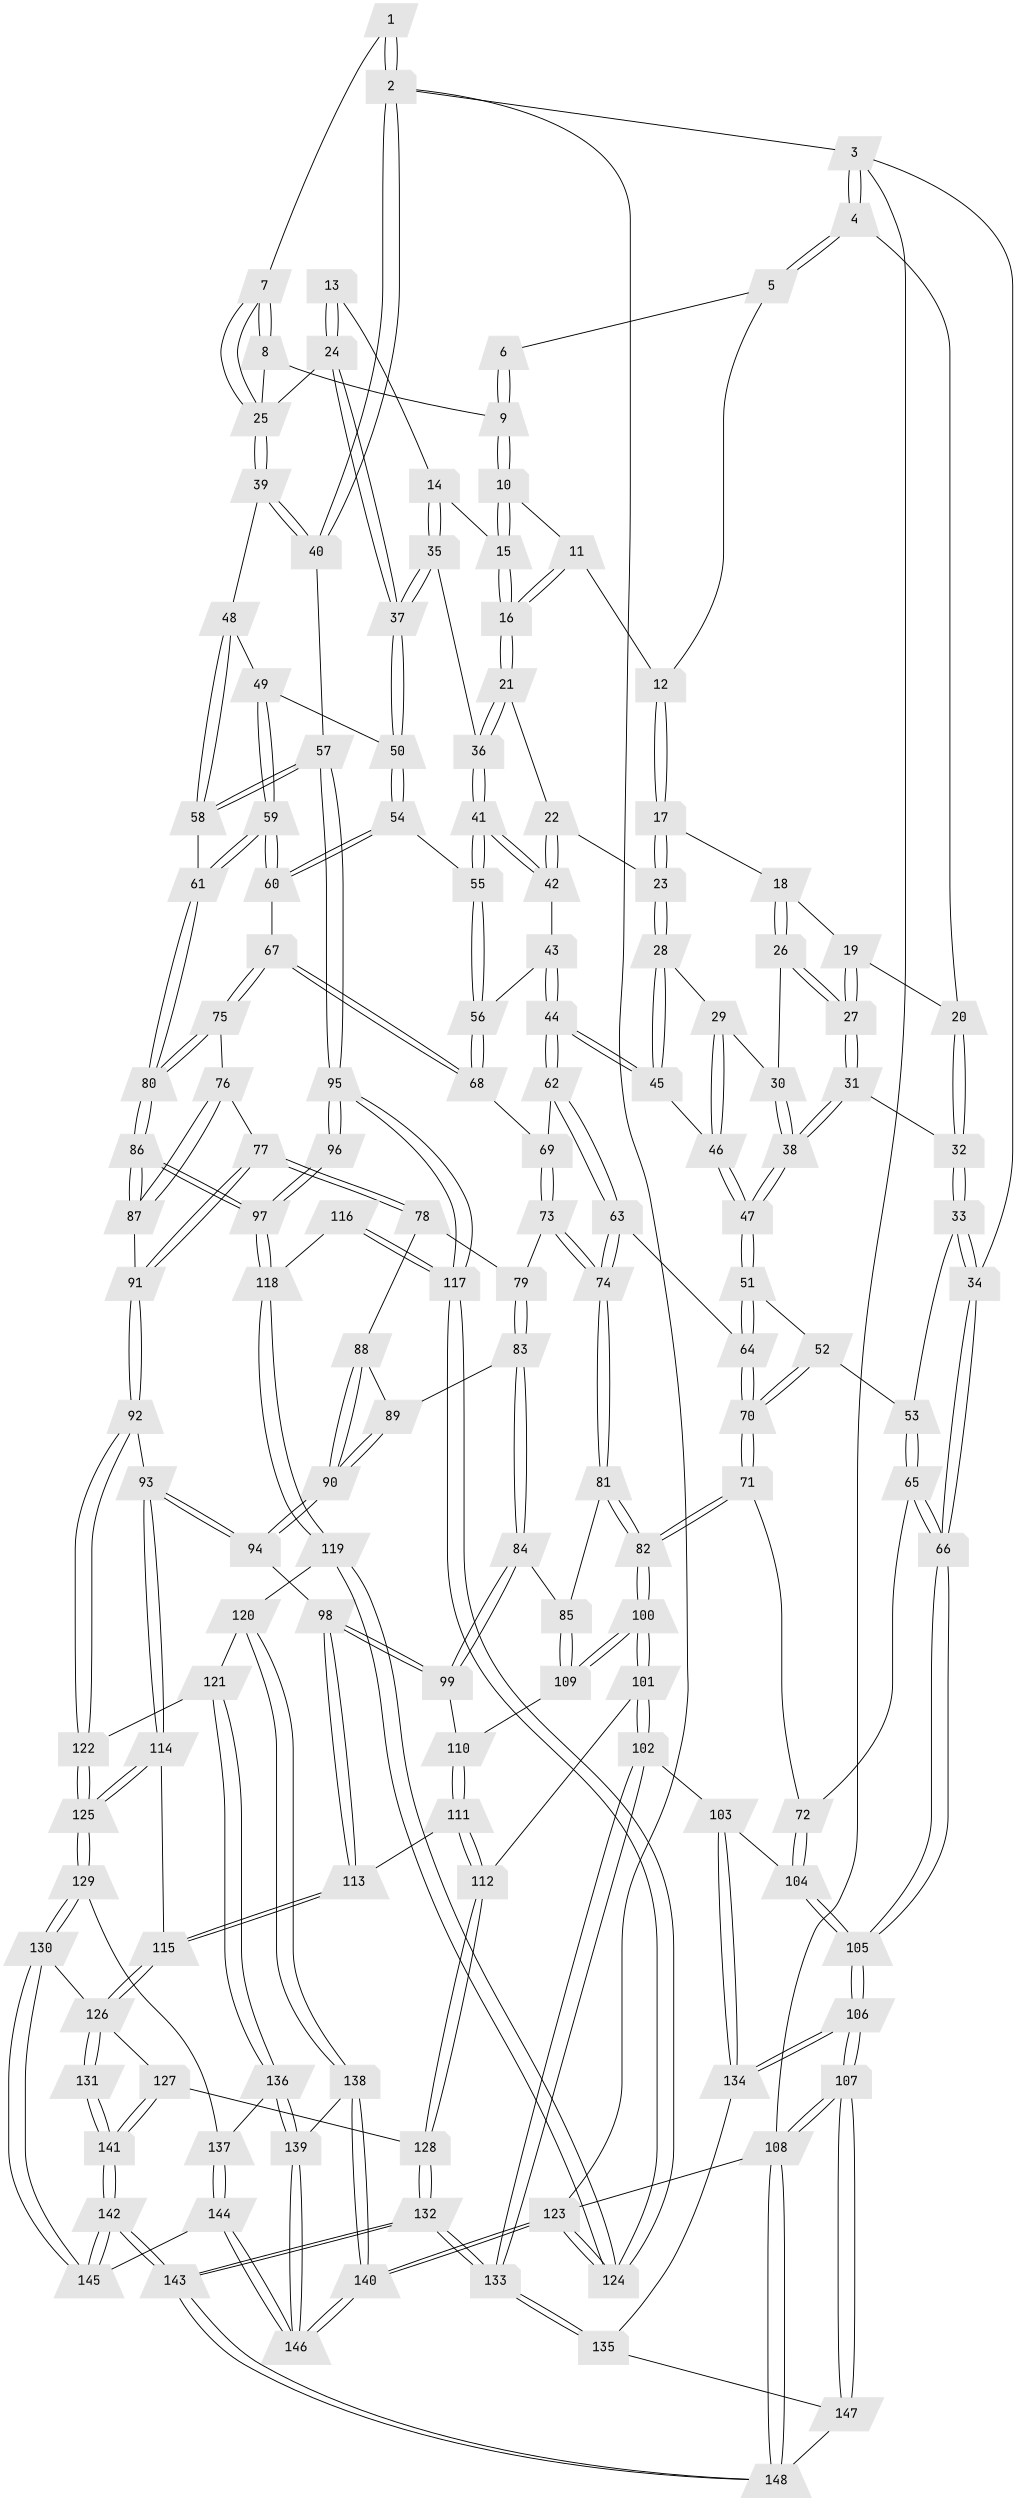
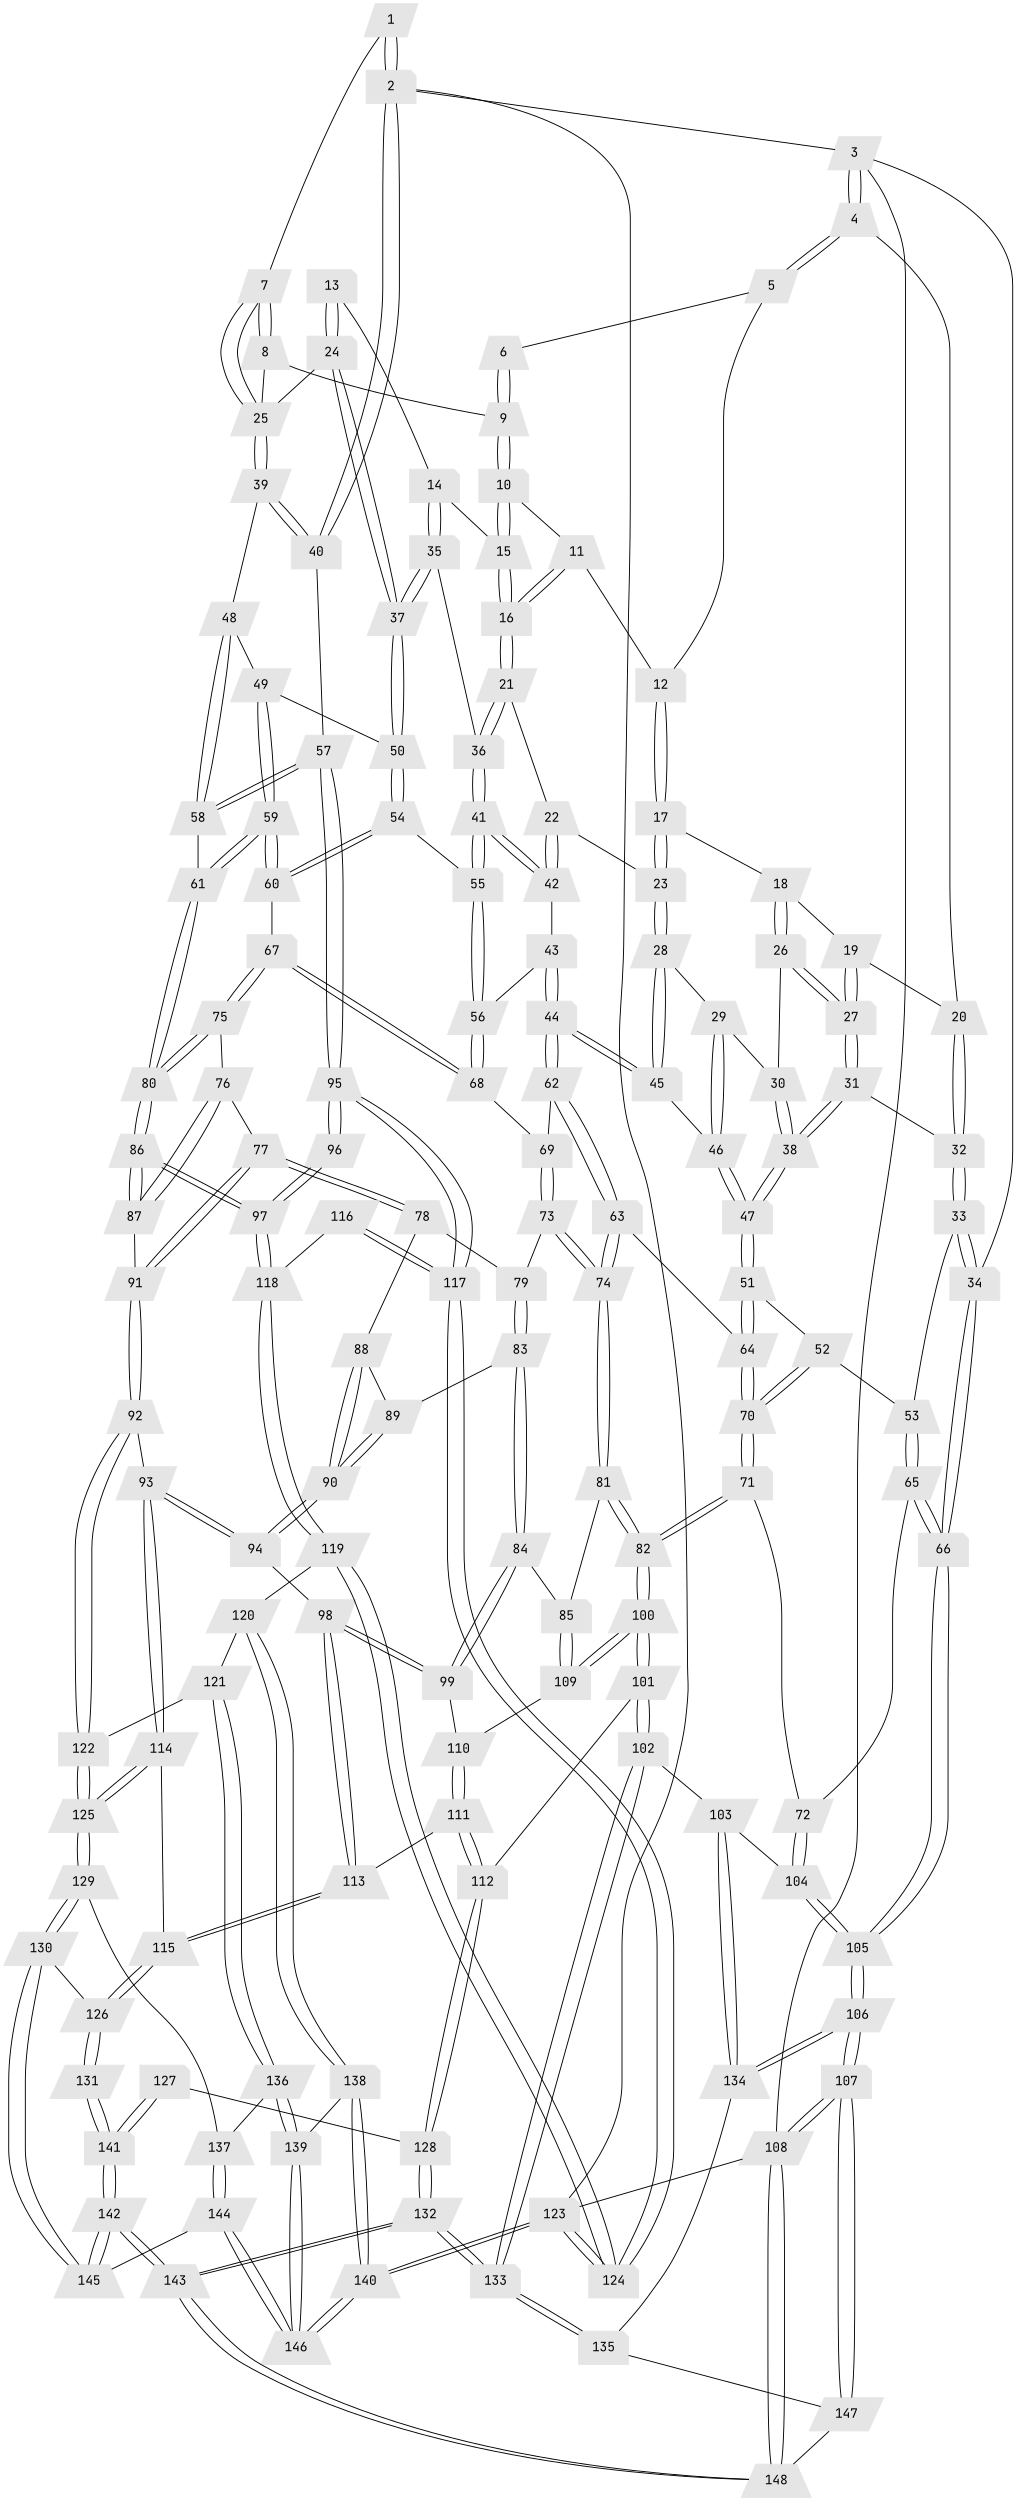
(131, 2049) -> none
